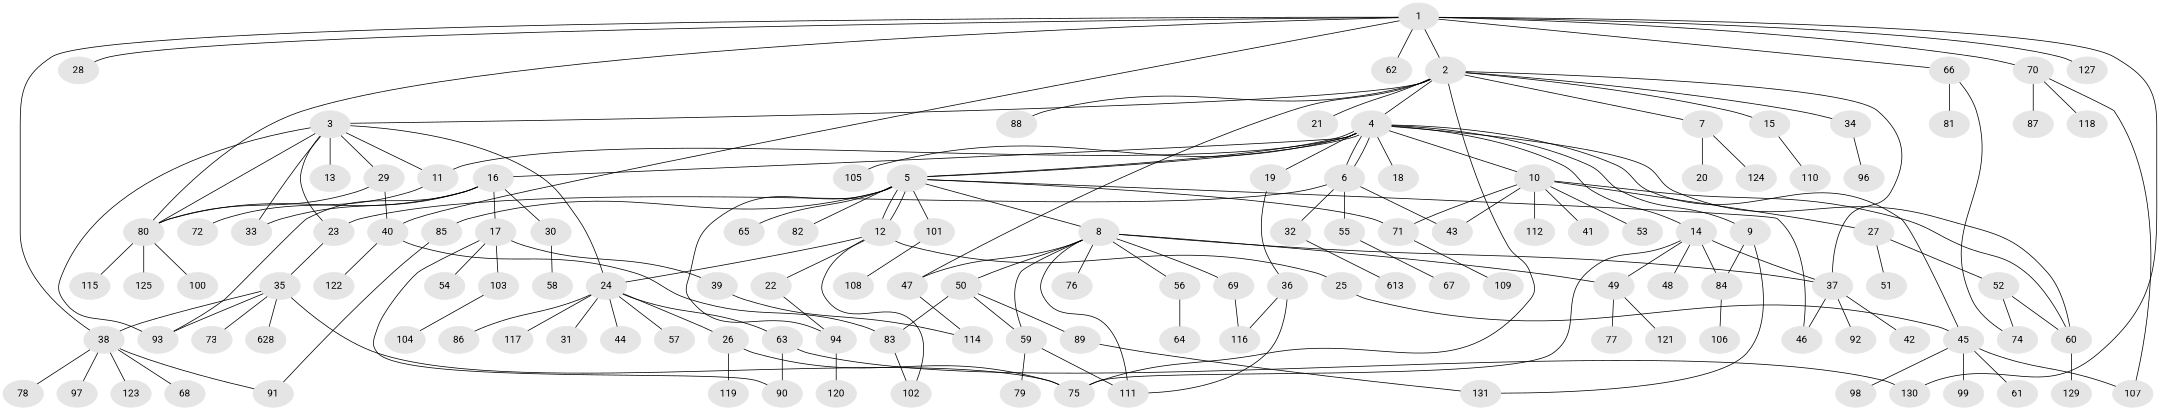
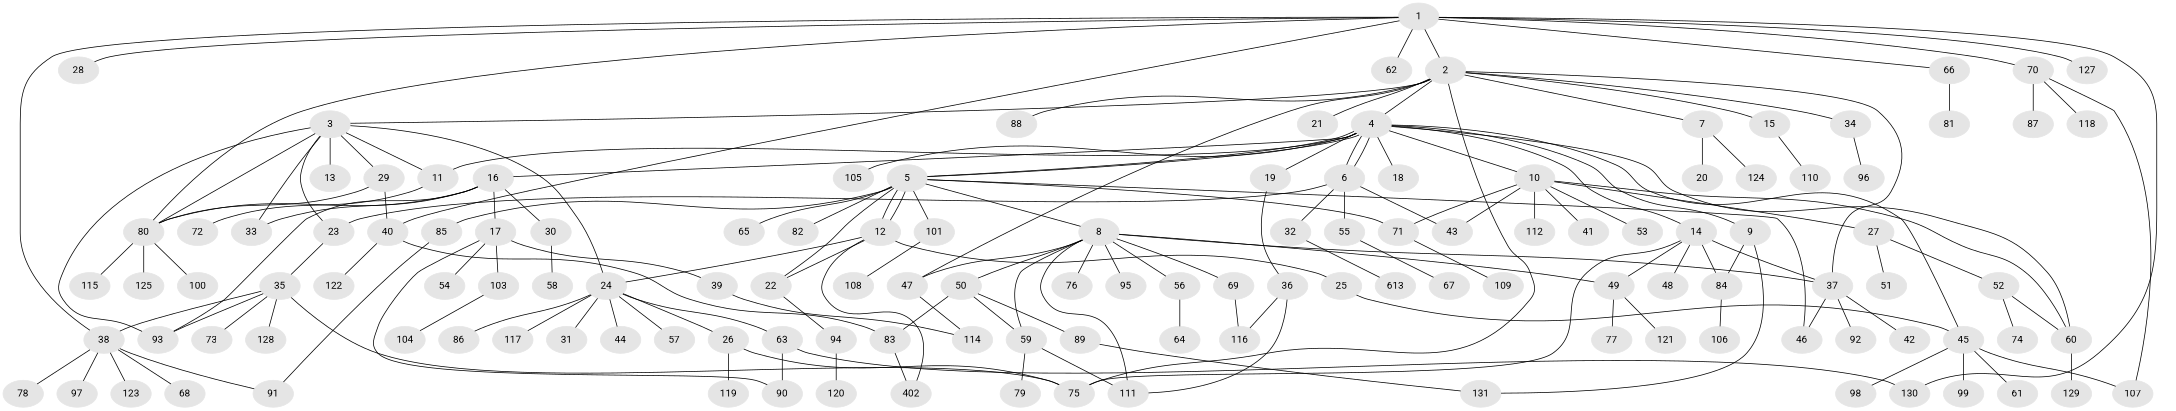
(1969, 211) -> none
(701, 236) -> (839, 232)
none -> (1126, 286)
(266, 340) -> (266, 340)
(911, 394) -> (911, 394)
